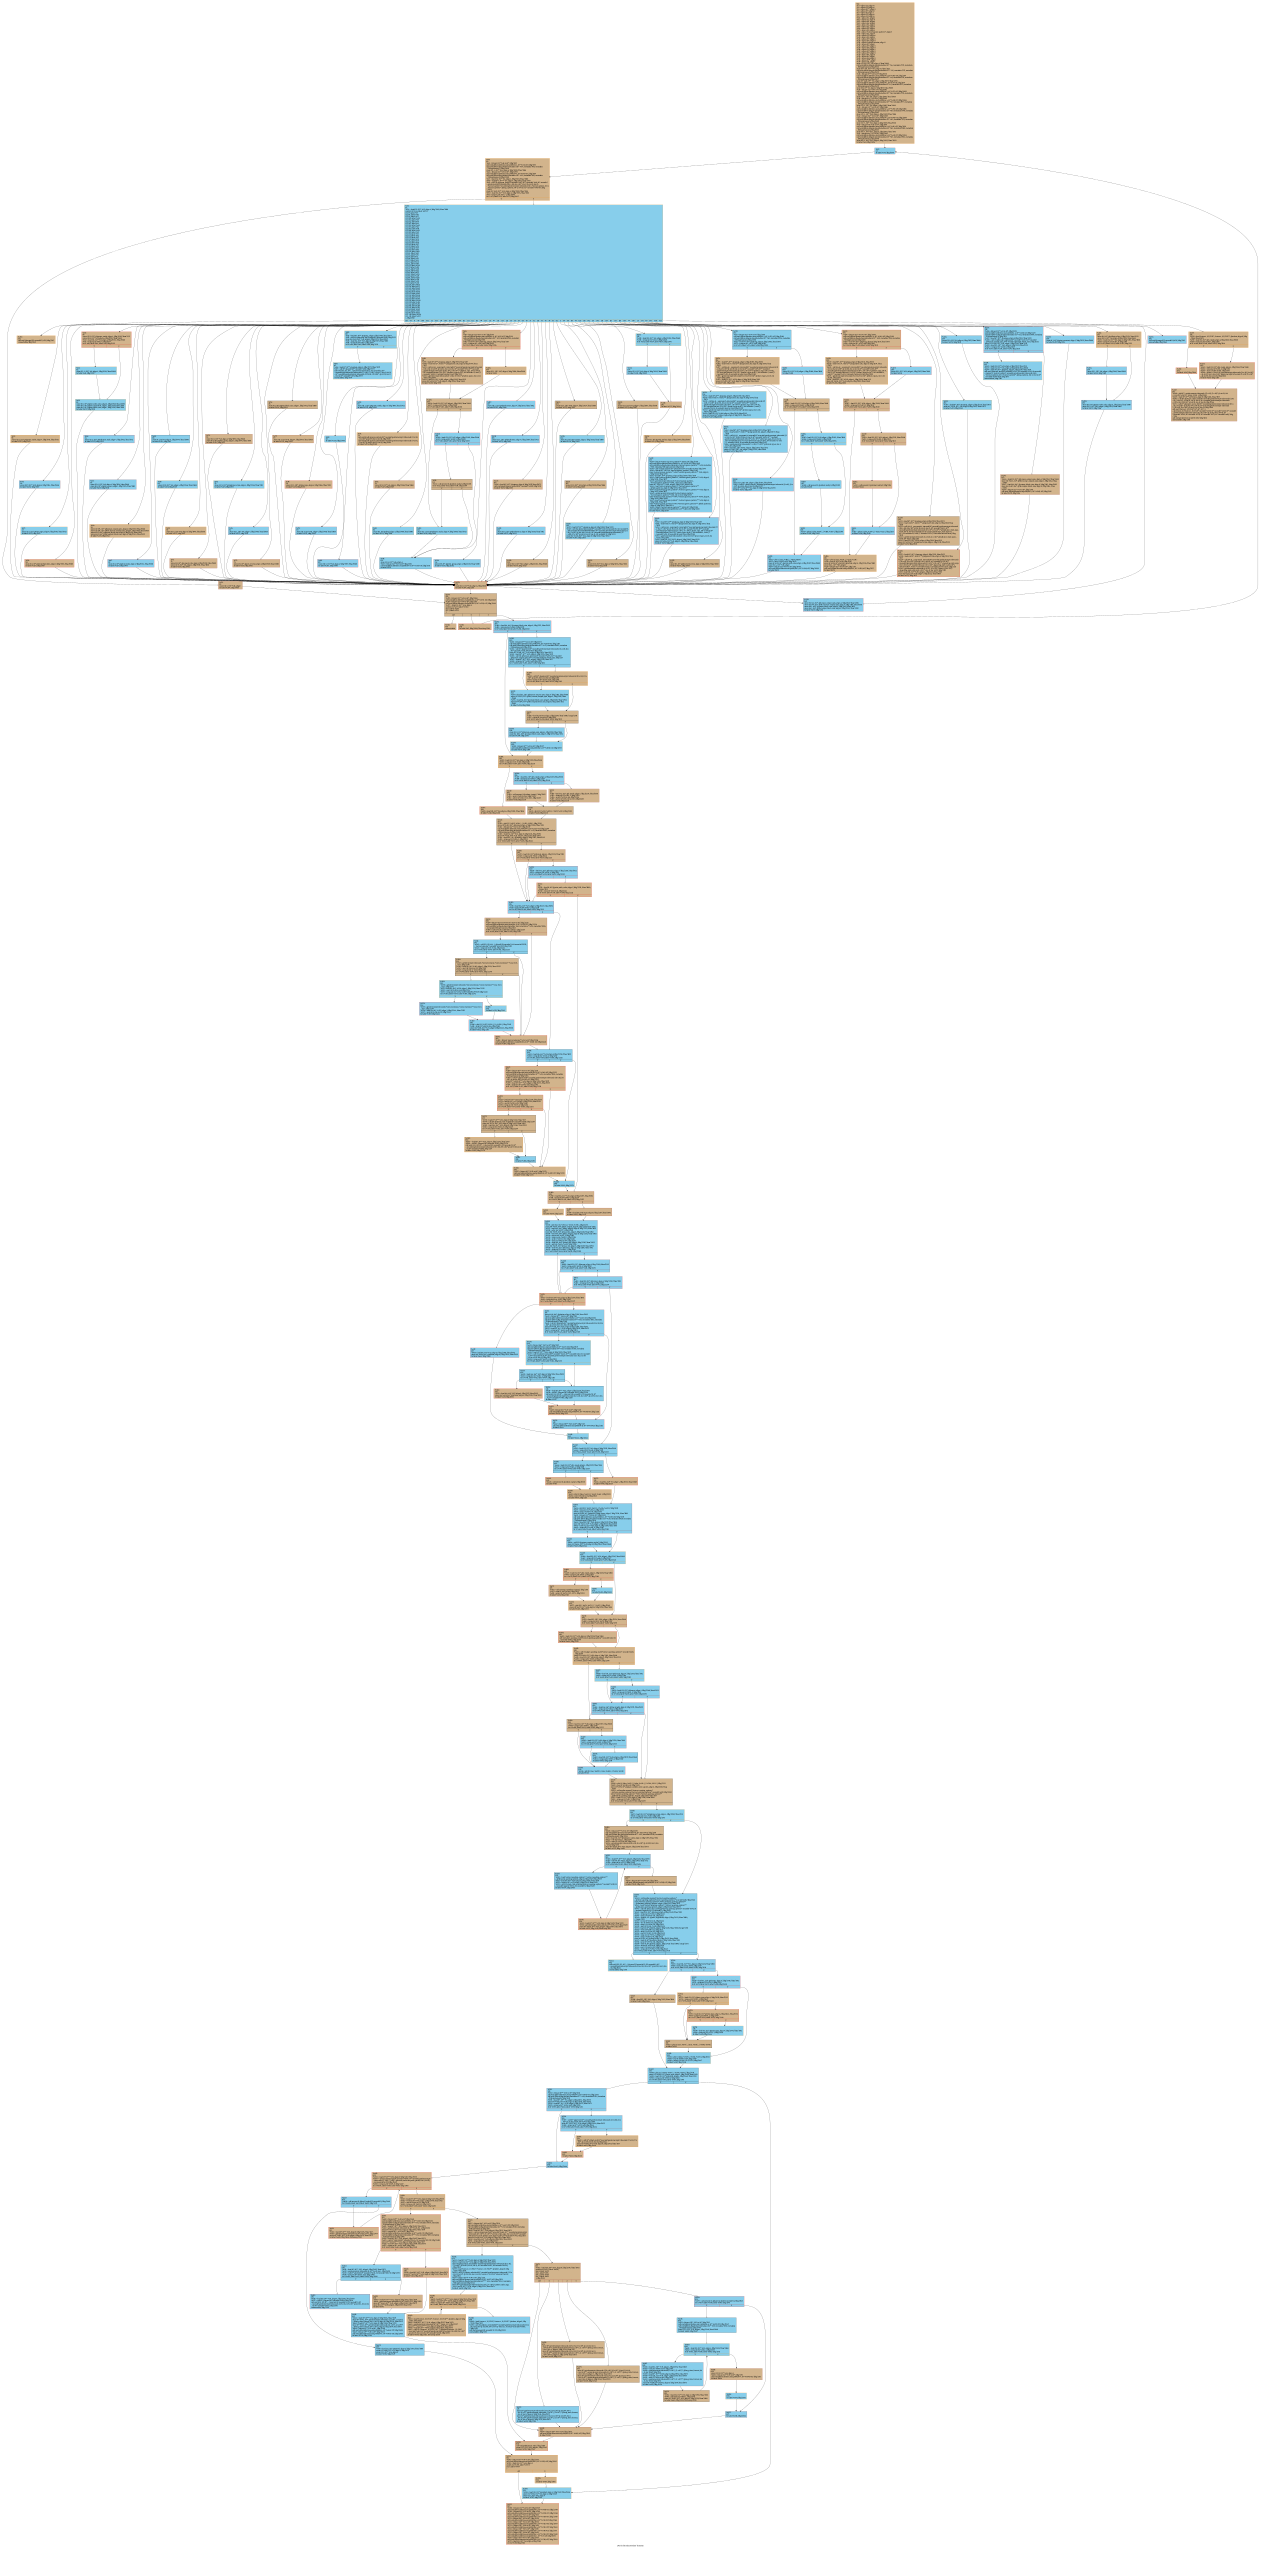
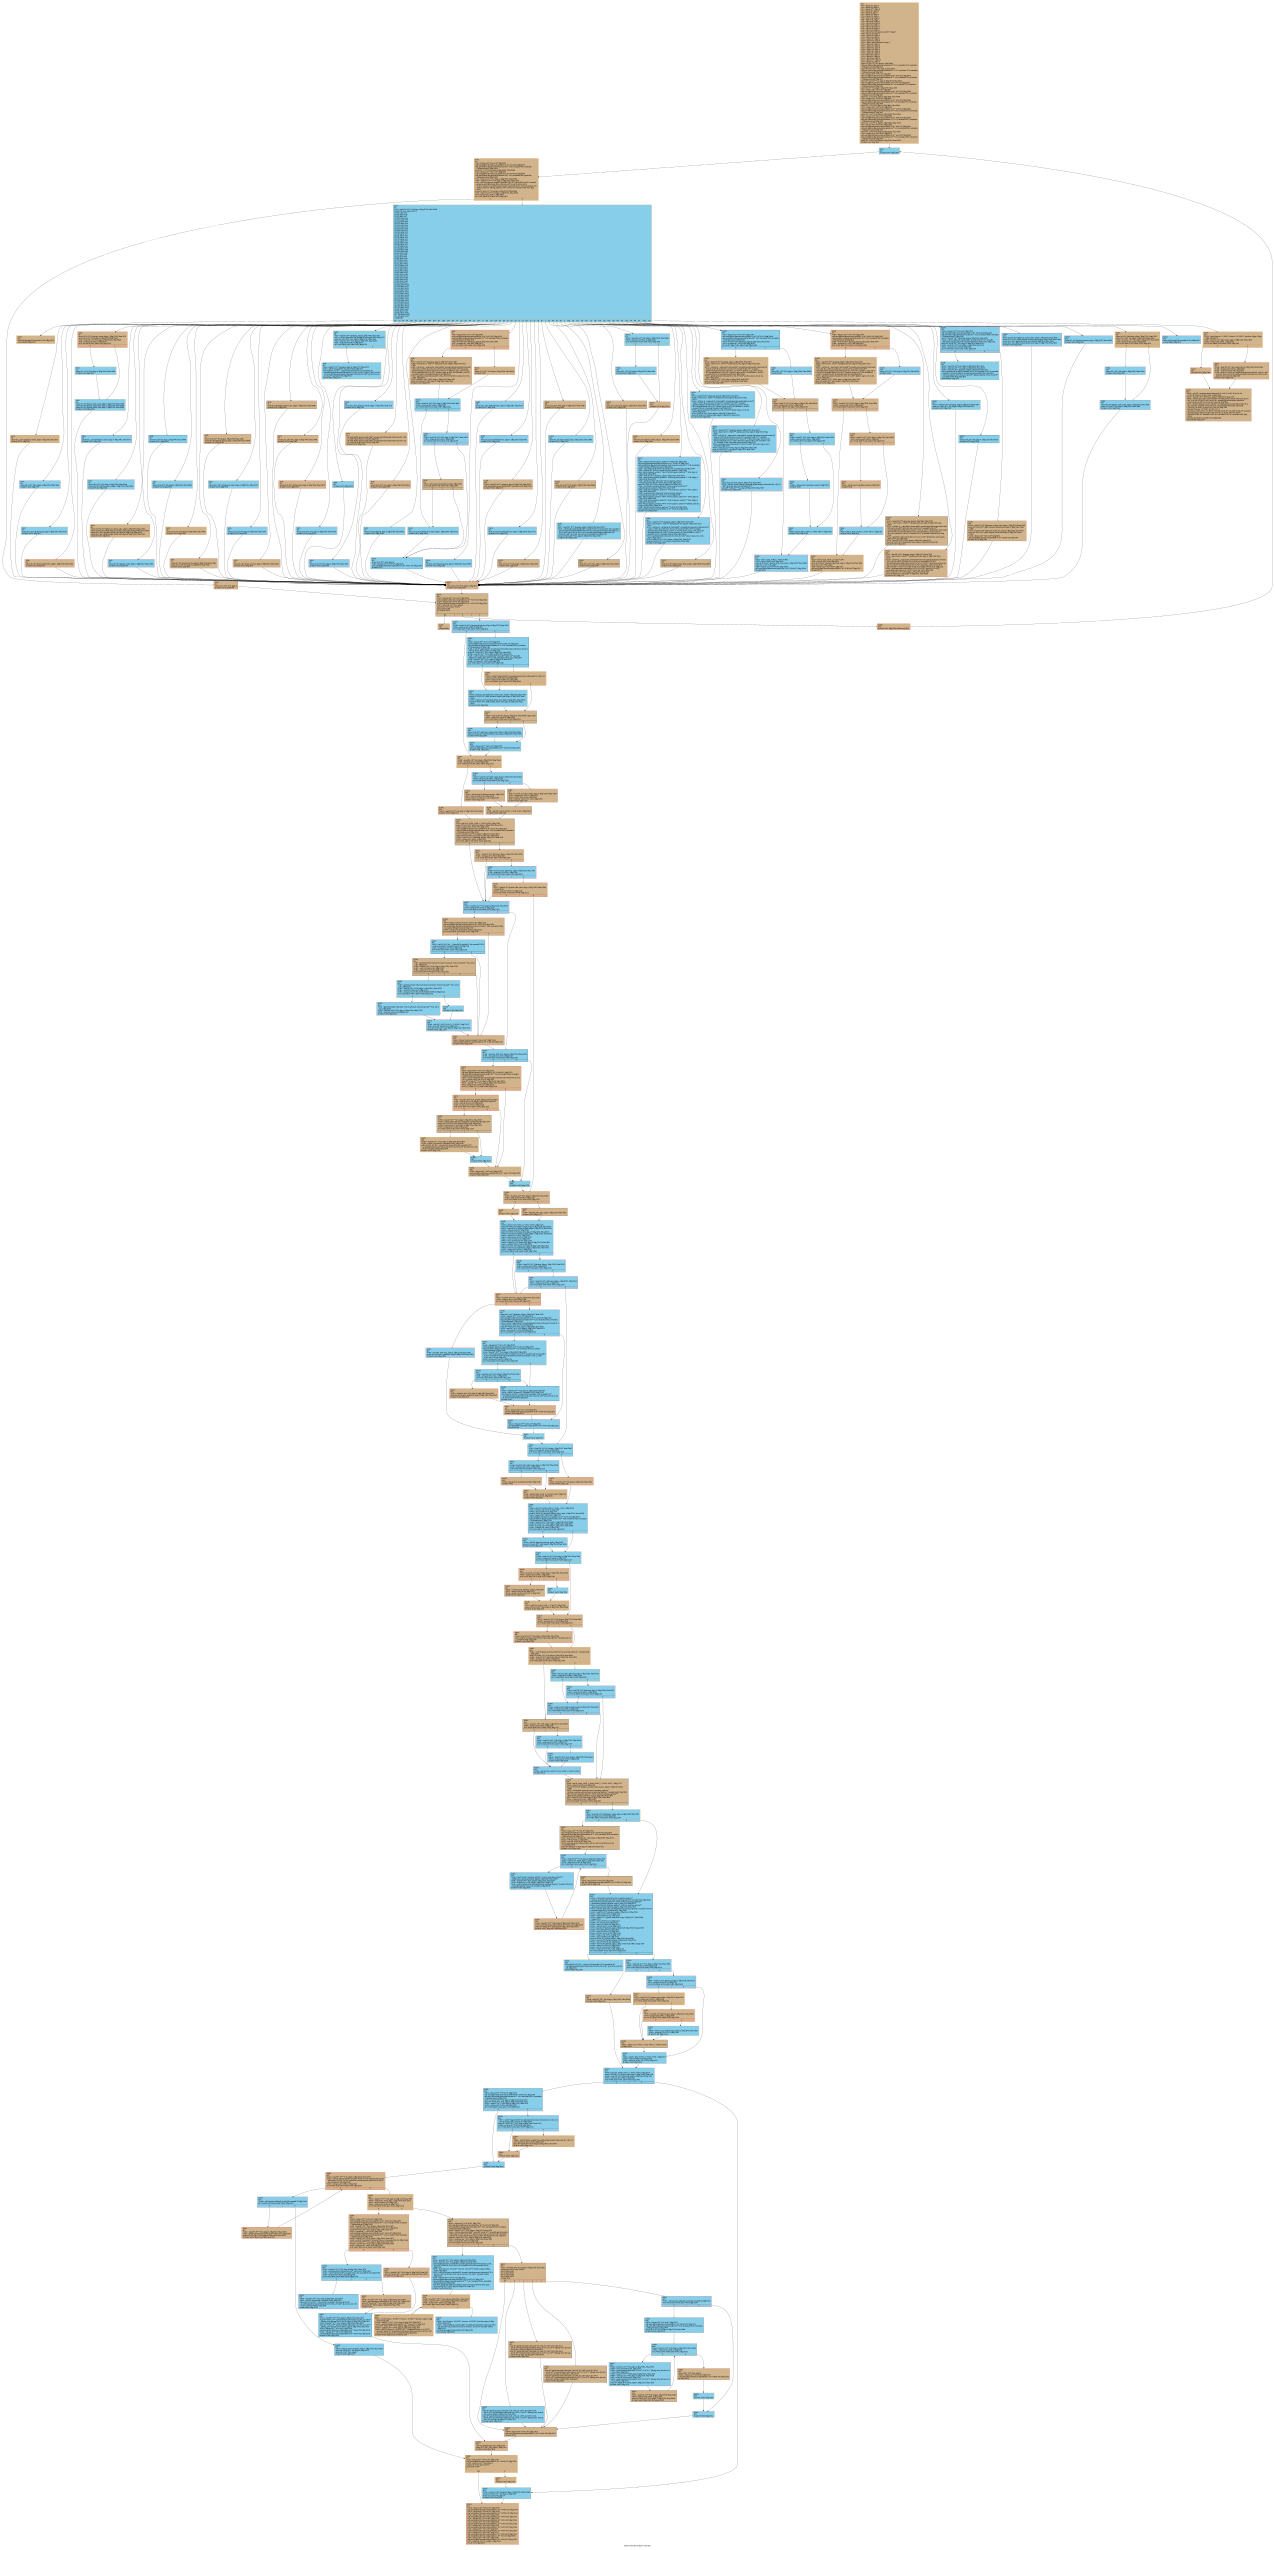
(449, 405) -> (438, 405)
(644, 595) -> (974, 577)
